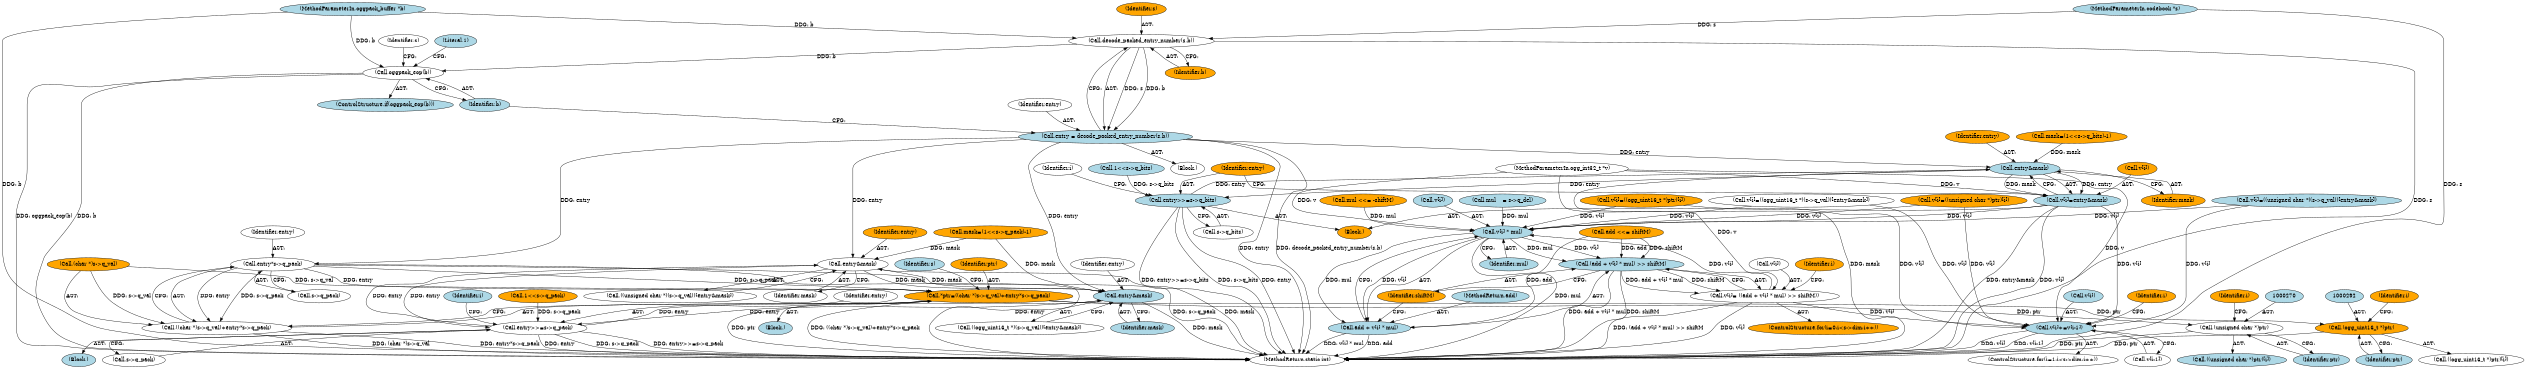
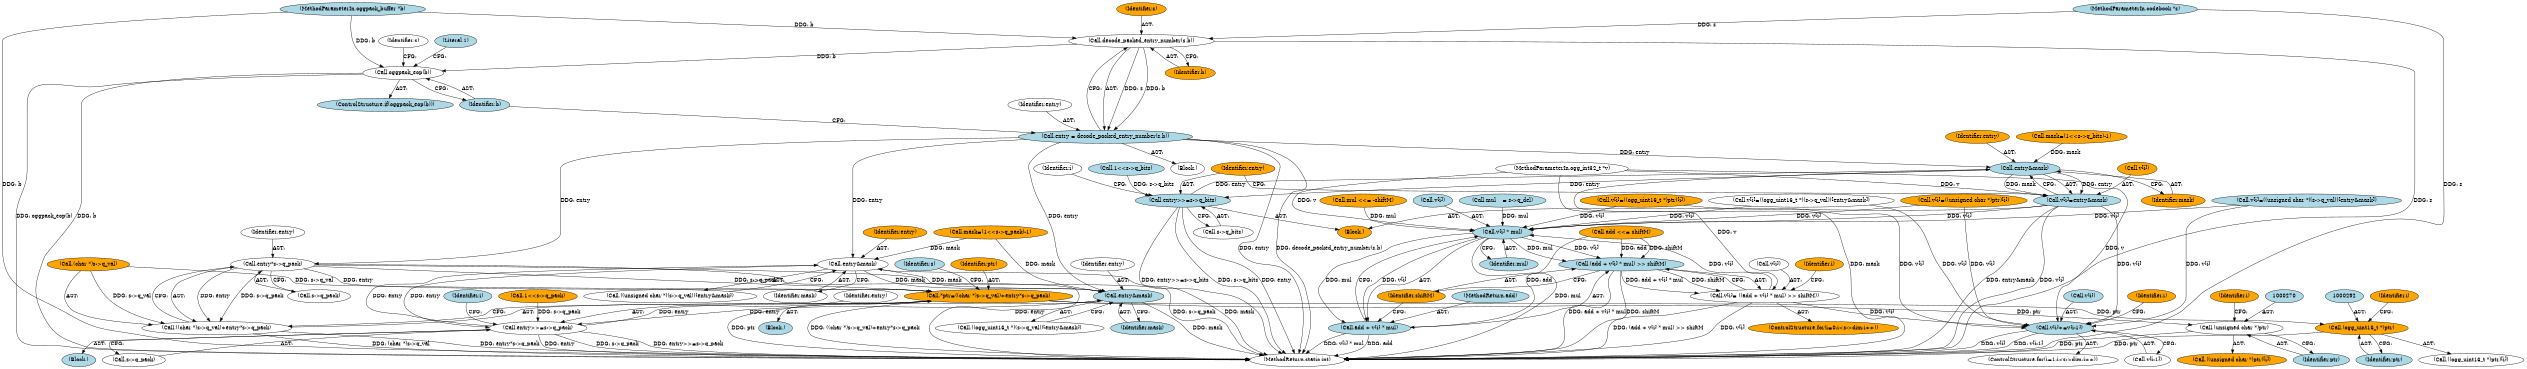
(2232, 360) -> (2232, 360)
